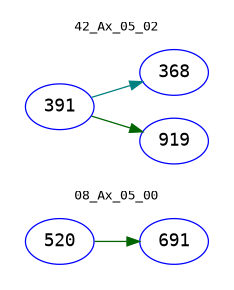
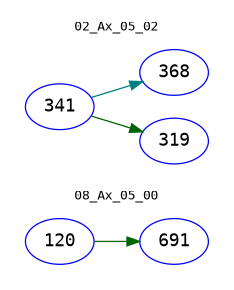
(117, 27) -> (117, 27)
(60, 107) -> (60, 107)
(174, 141) -> (174, 141)
(60, 241) -> (60, 241)
